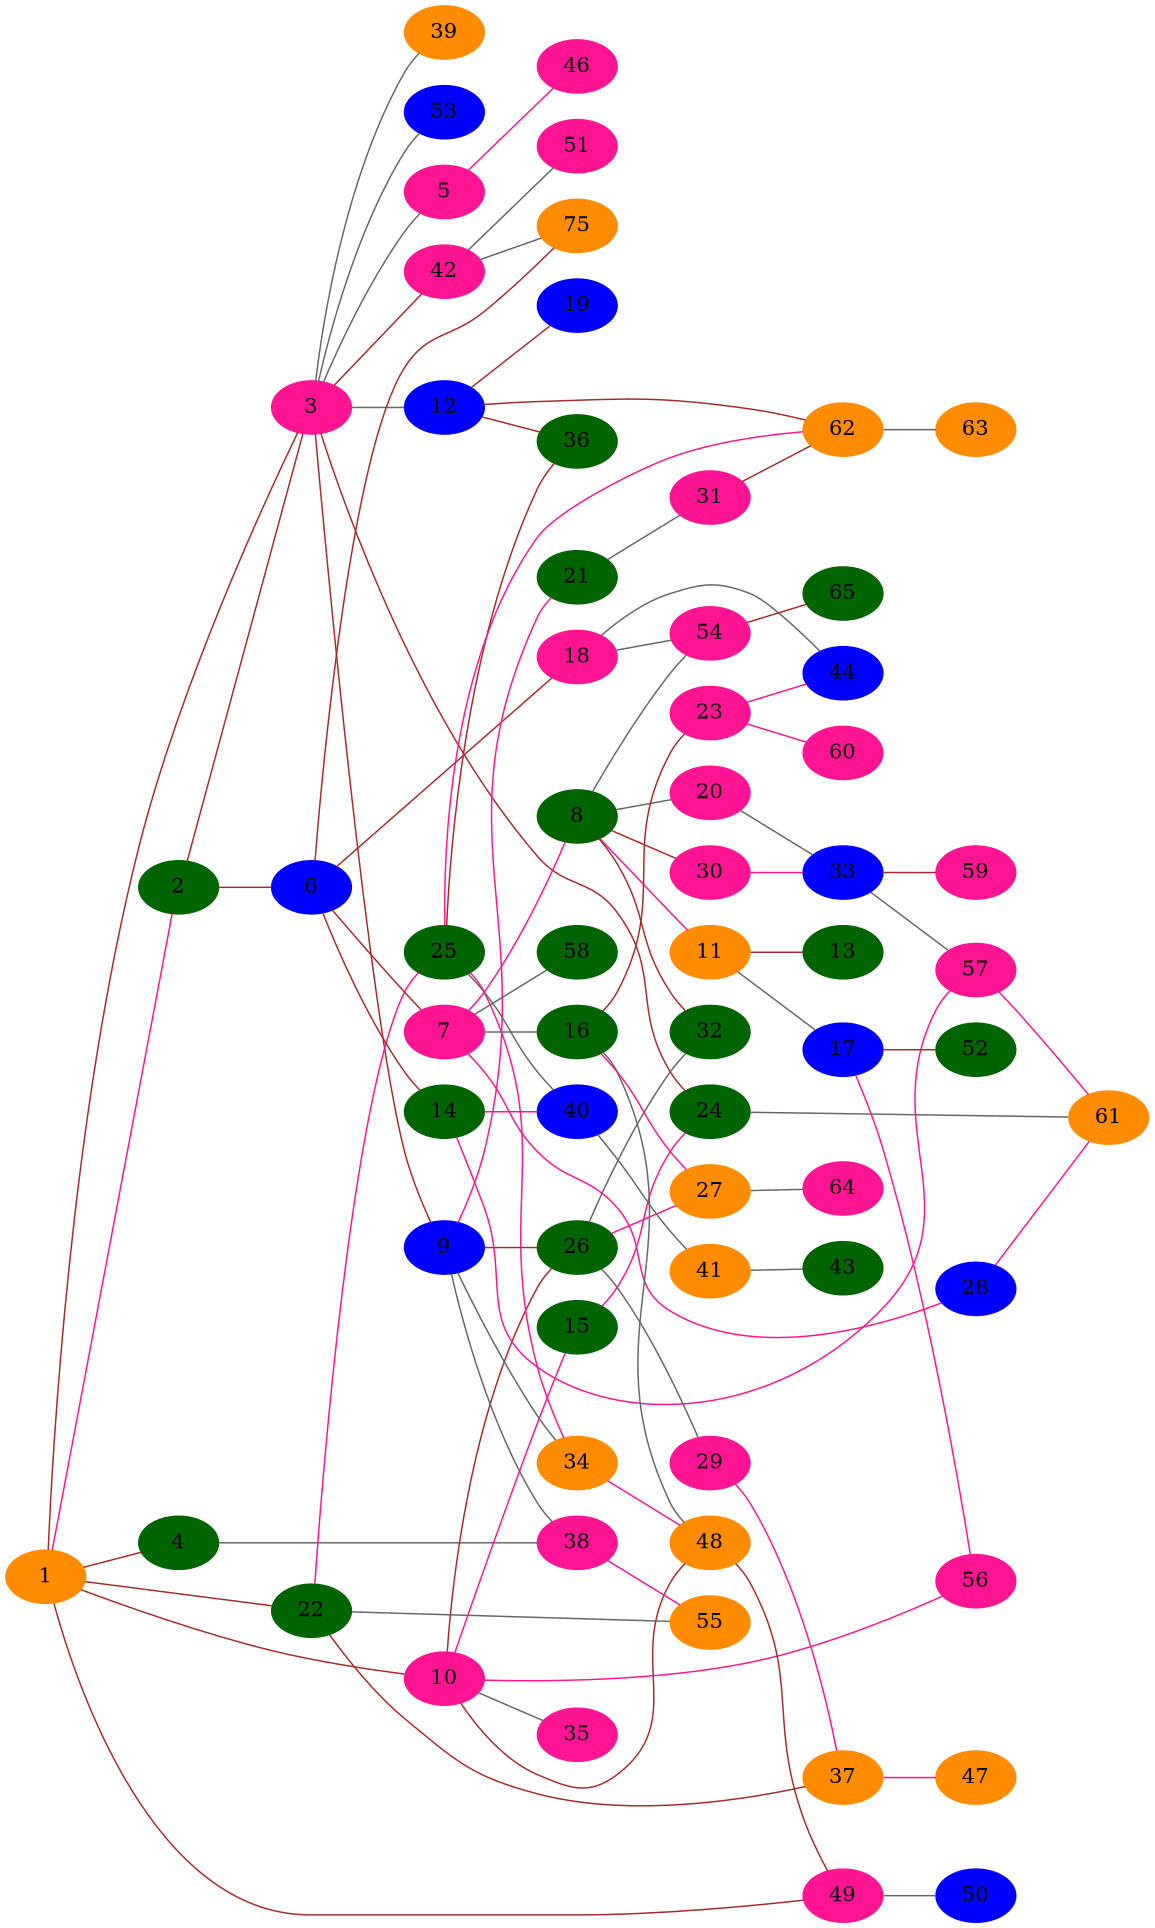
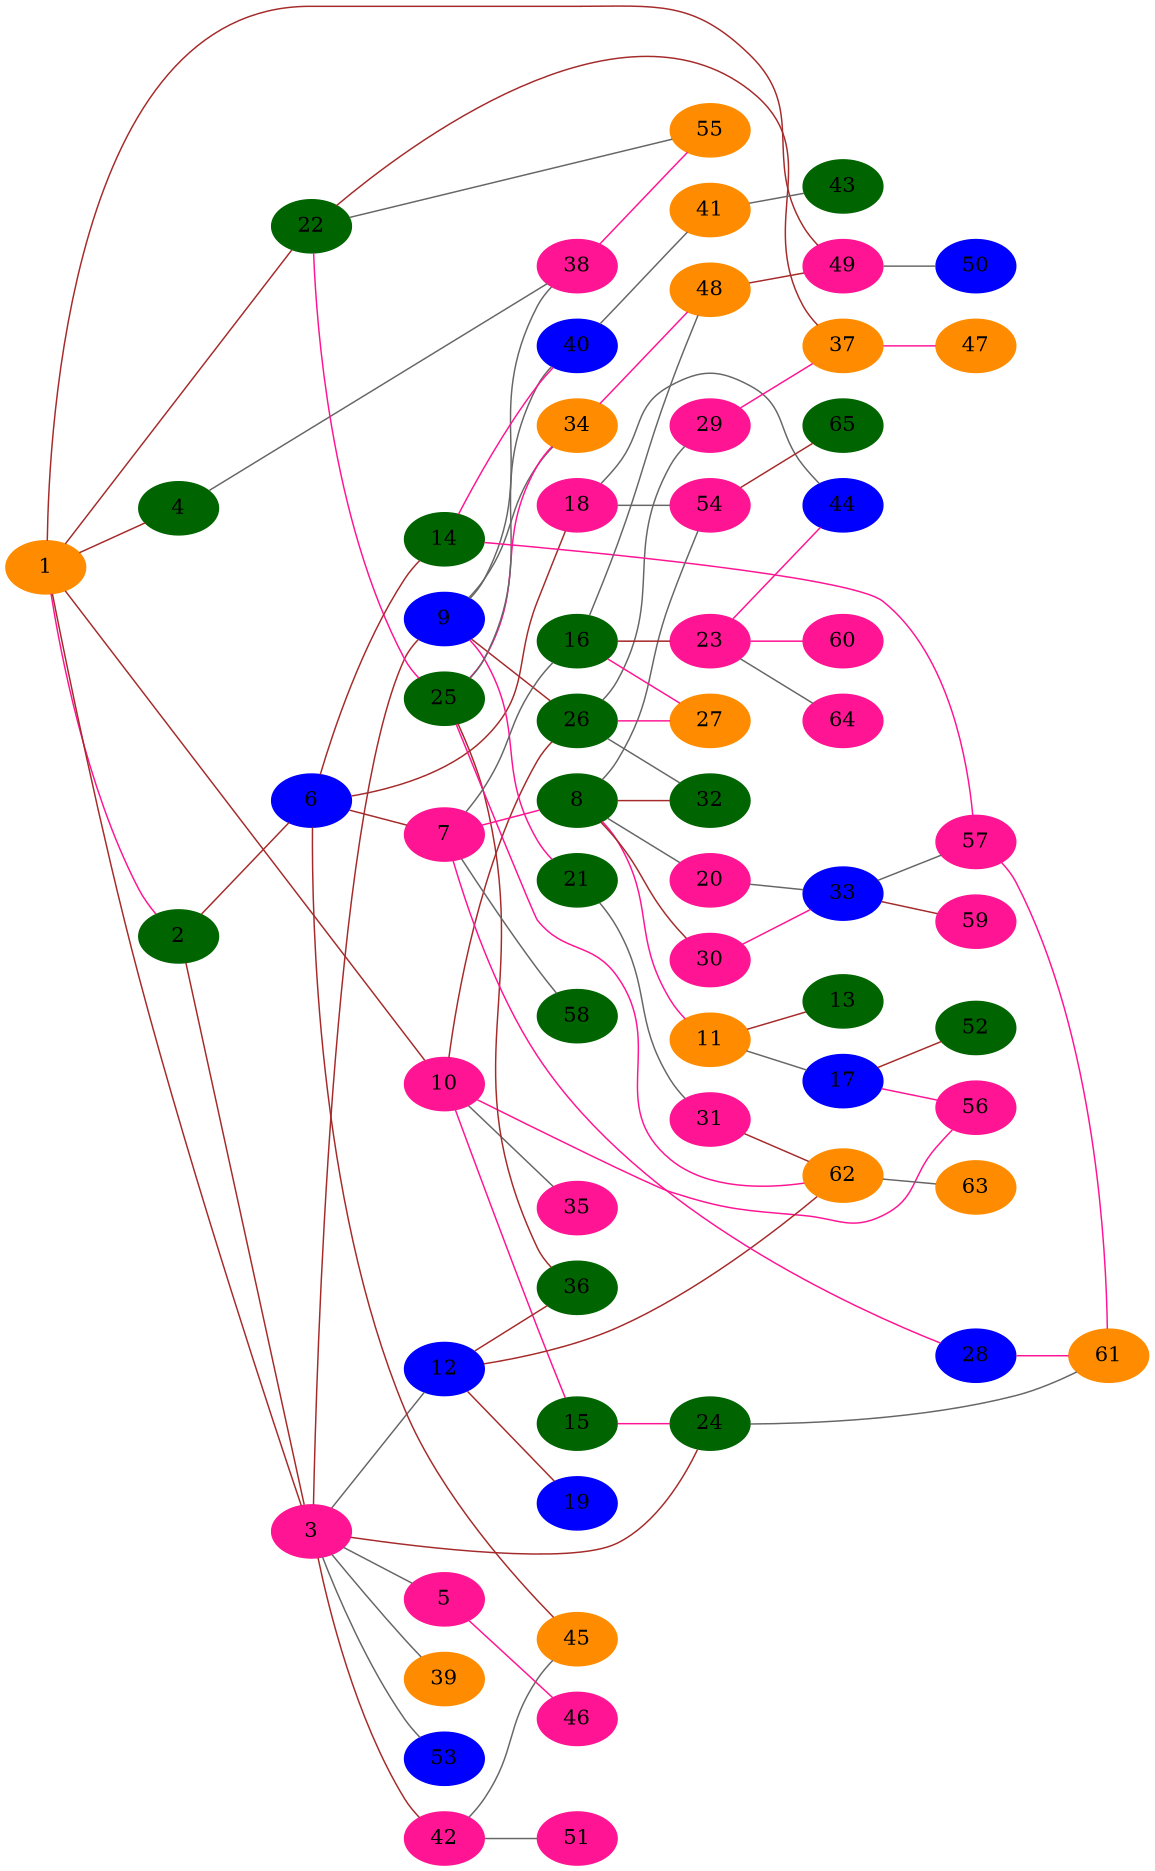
(577, 226) -> (577, 1639)
(777, 1190) -> (777, 681)
(631, 1761) -> none
